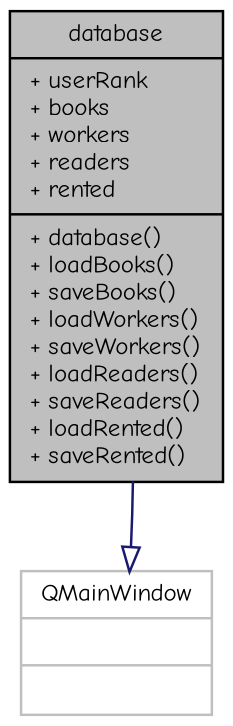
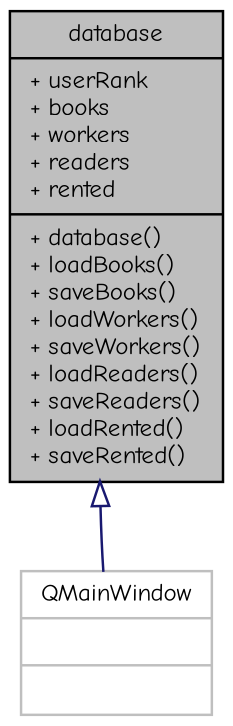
(132, 514) -> (102, 539)
